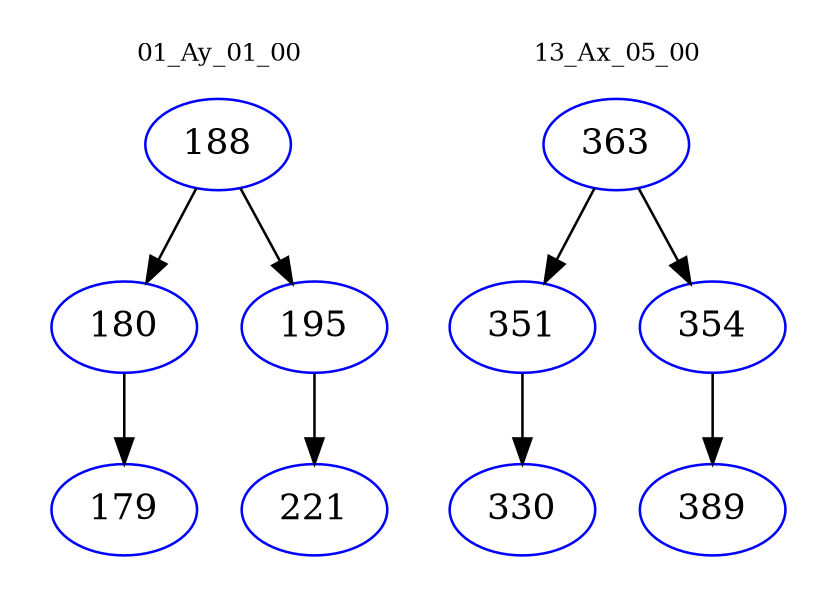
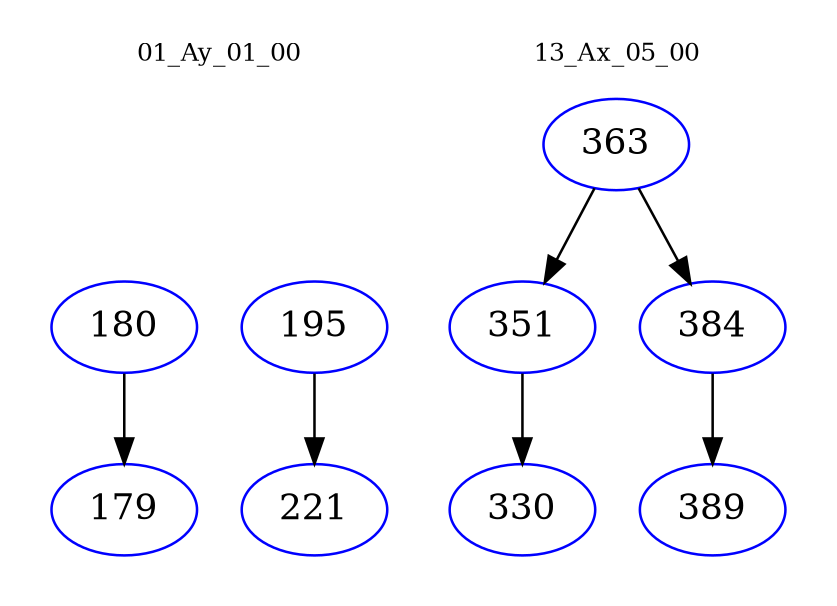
(218, 145) -> none
(713, 327) -> (713, 327)
